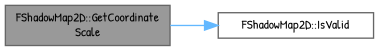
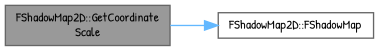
(296, 25) -> (296, 25)
